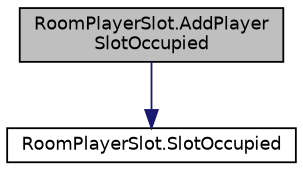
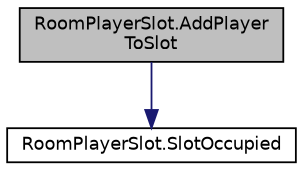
(152, 35) -> (152, 35)
